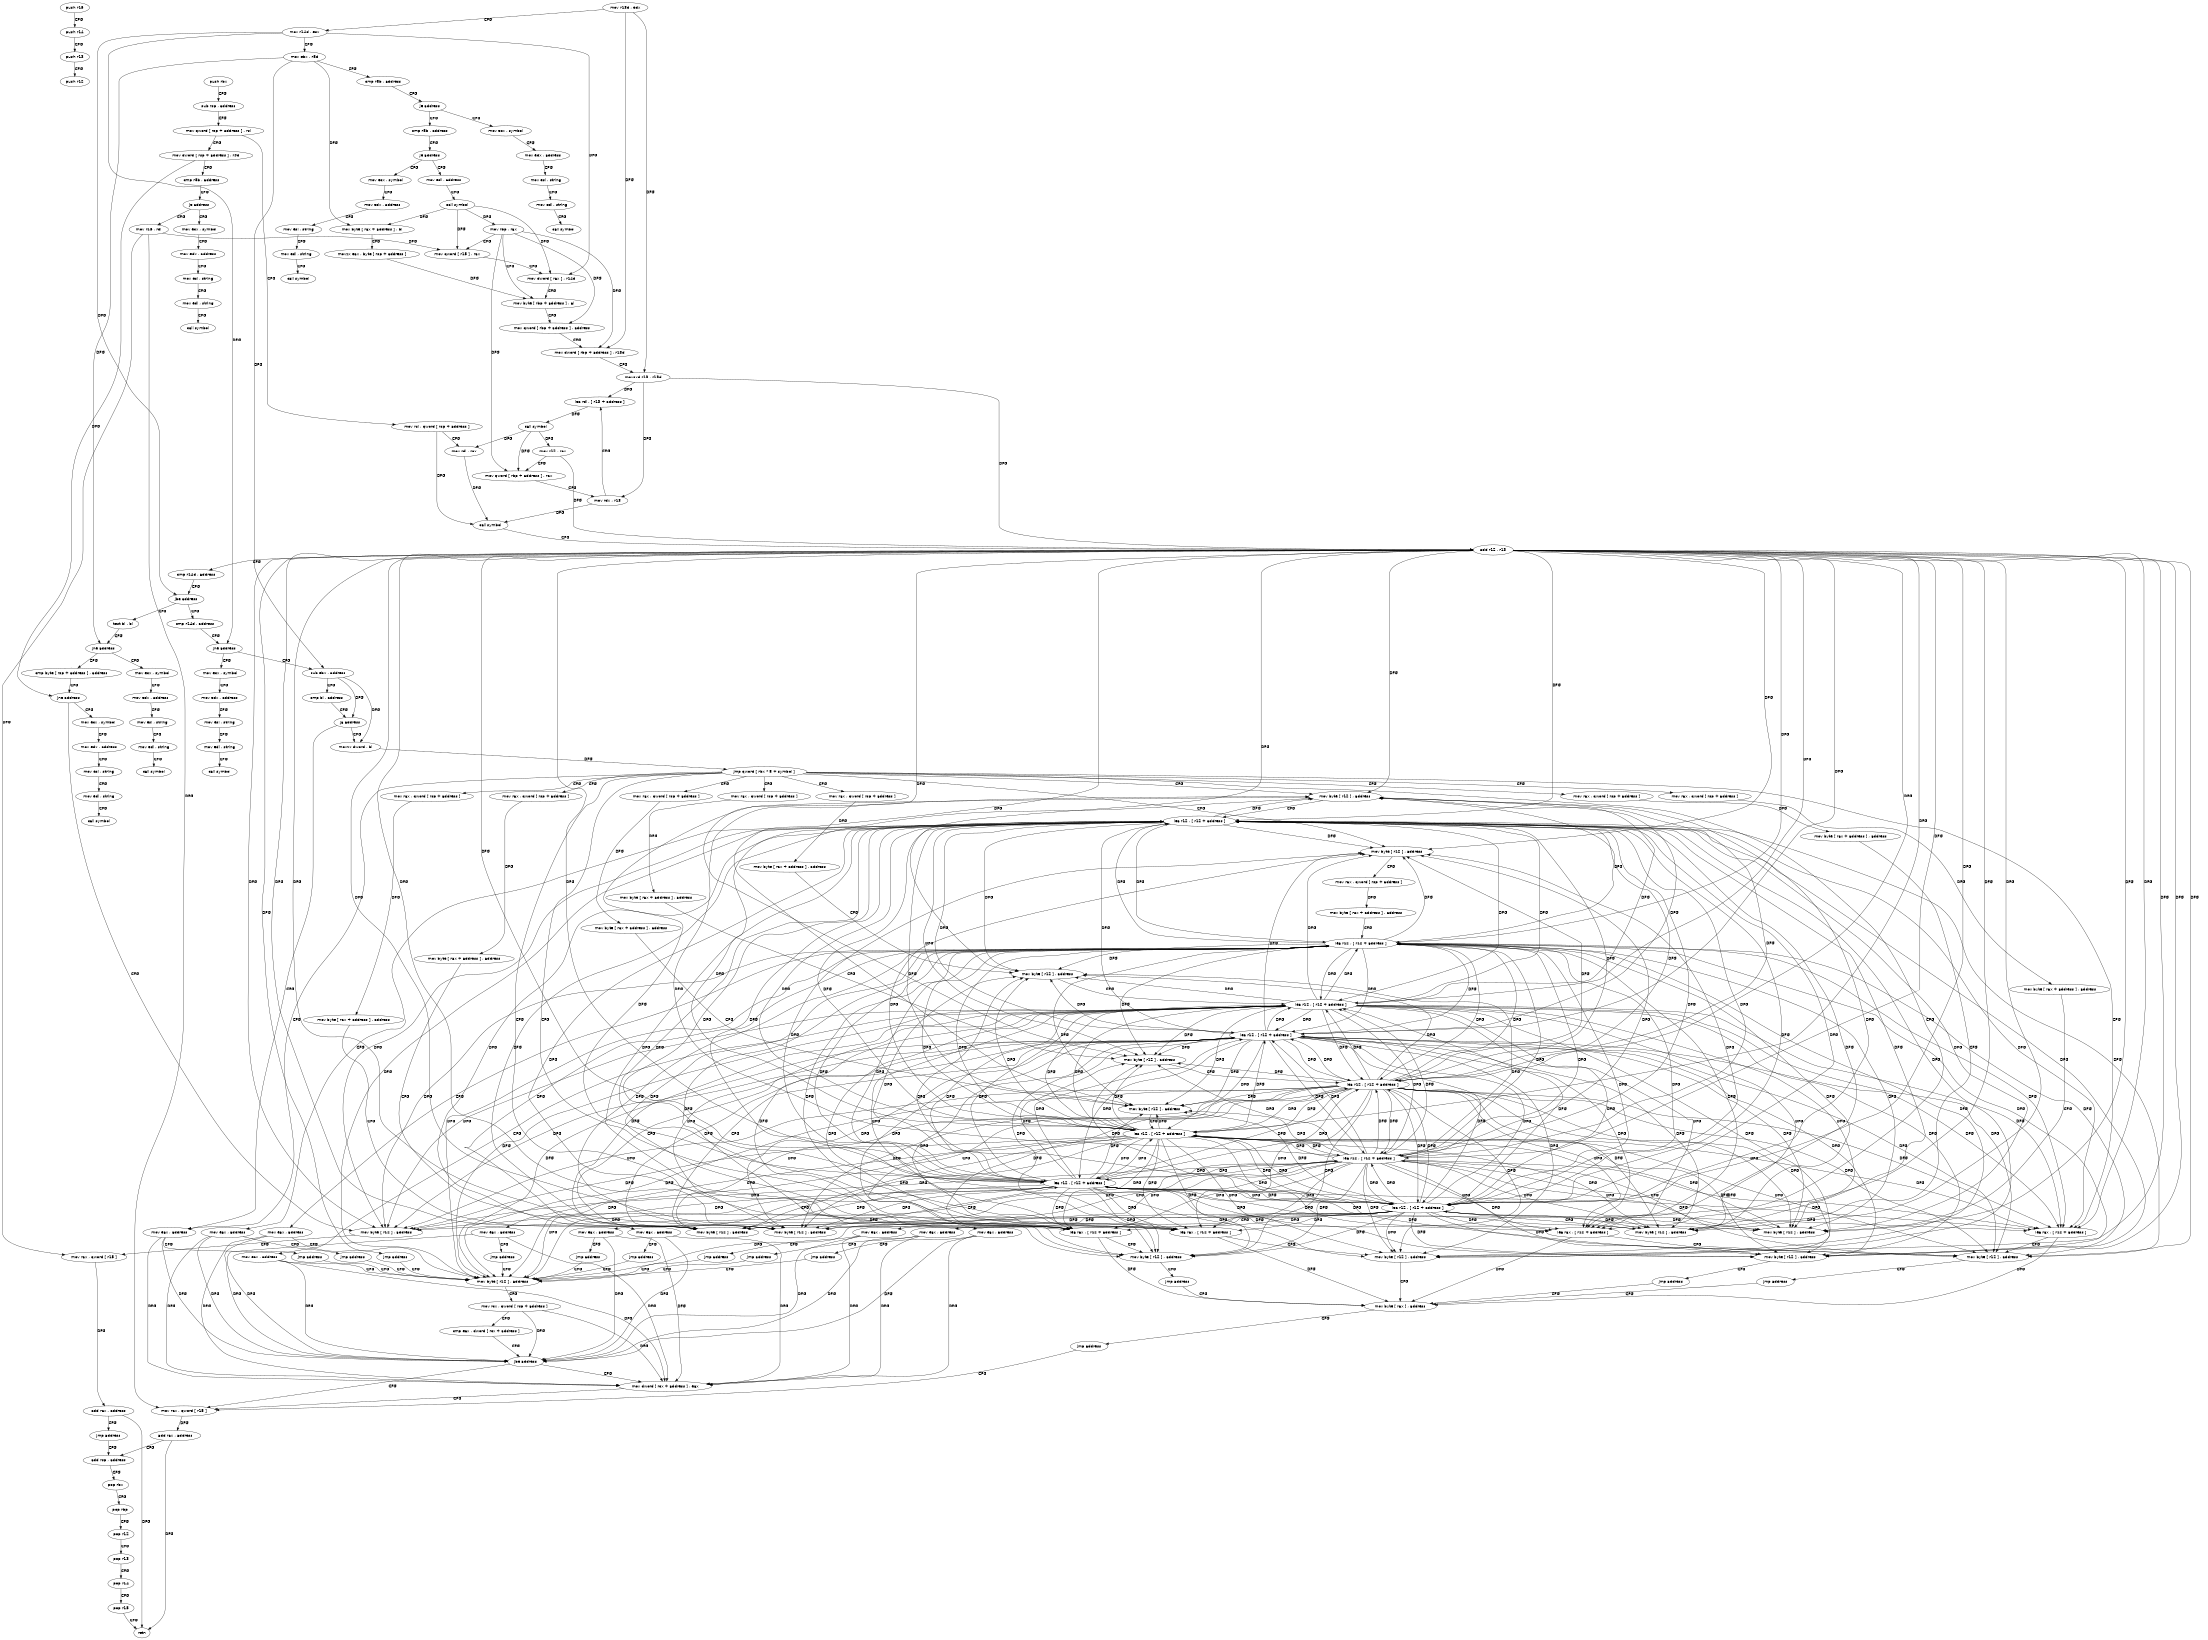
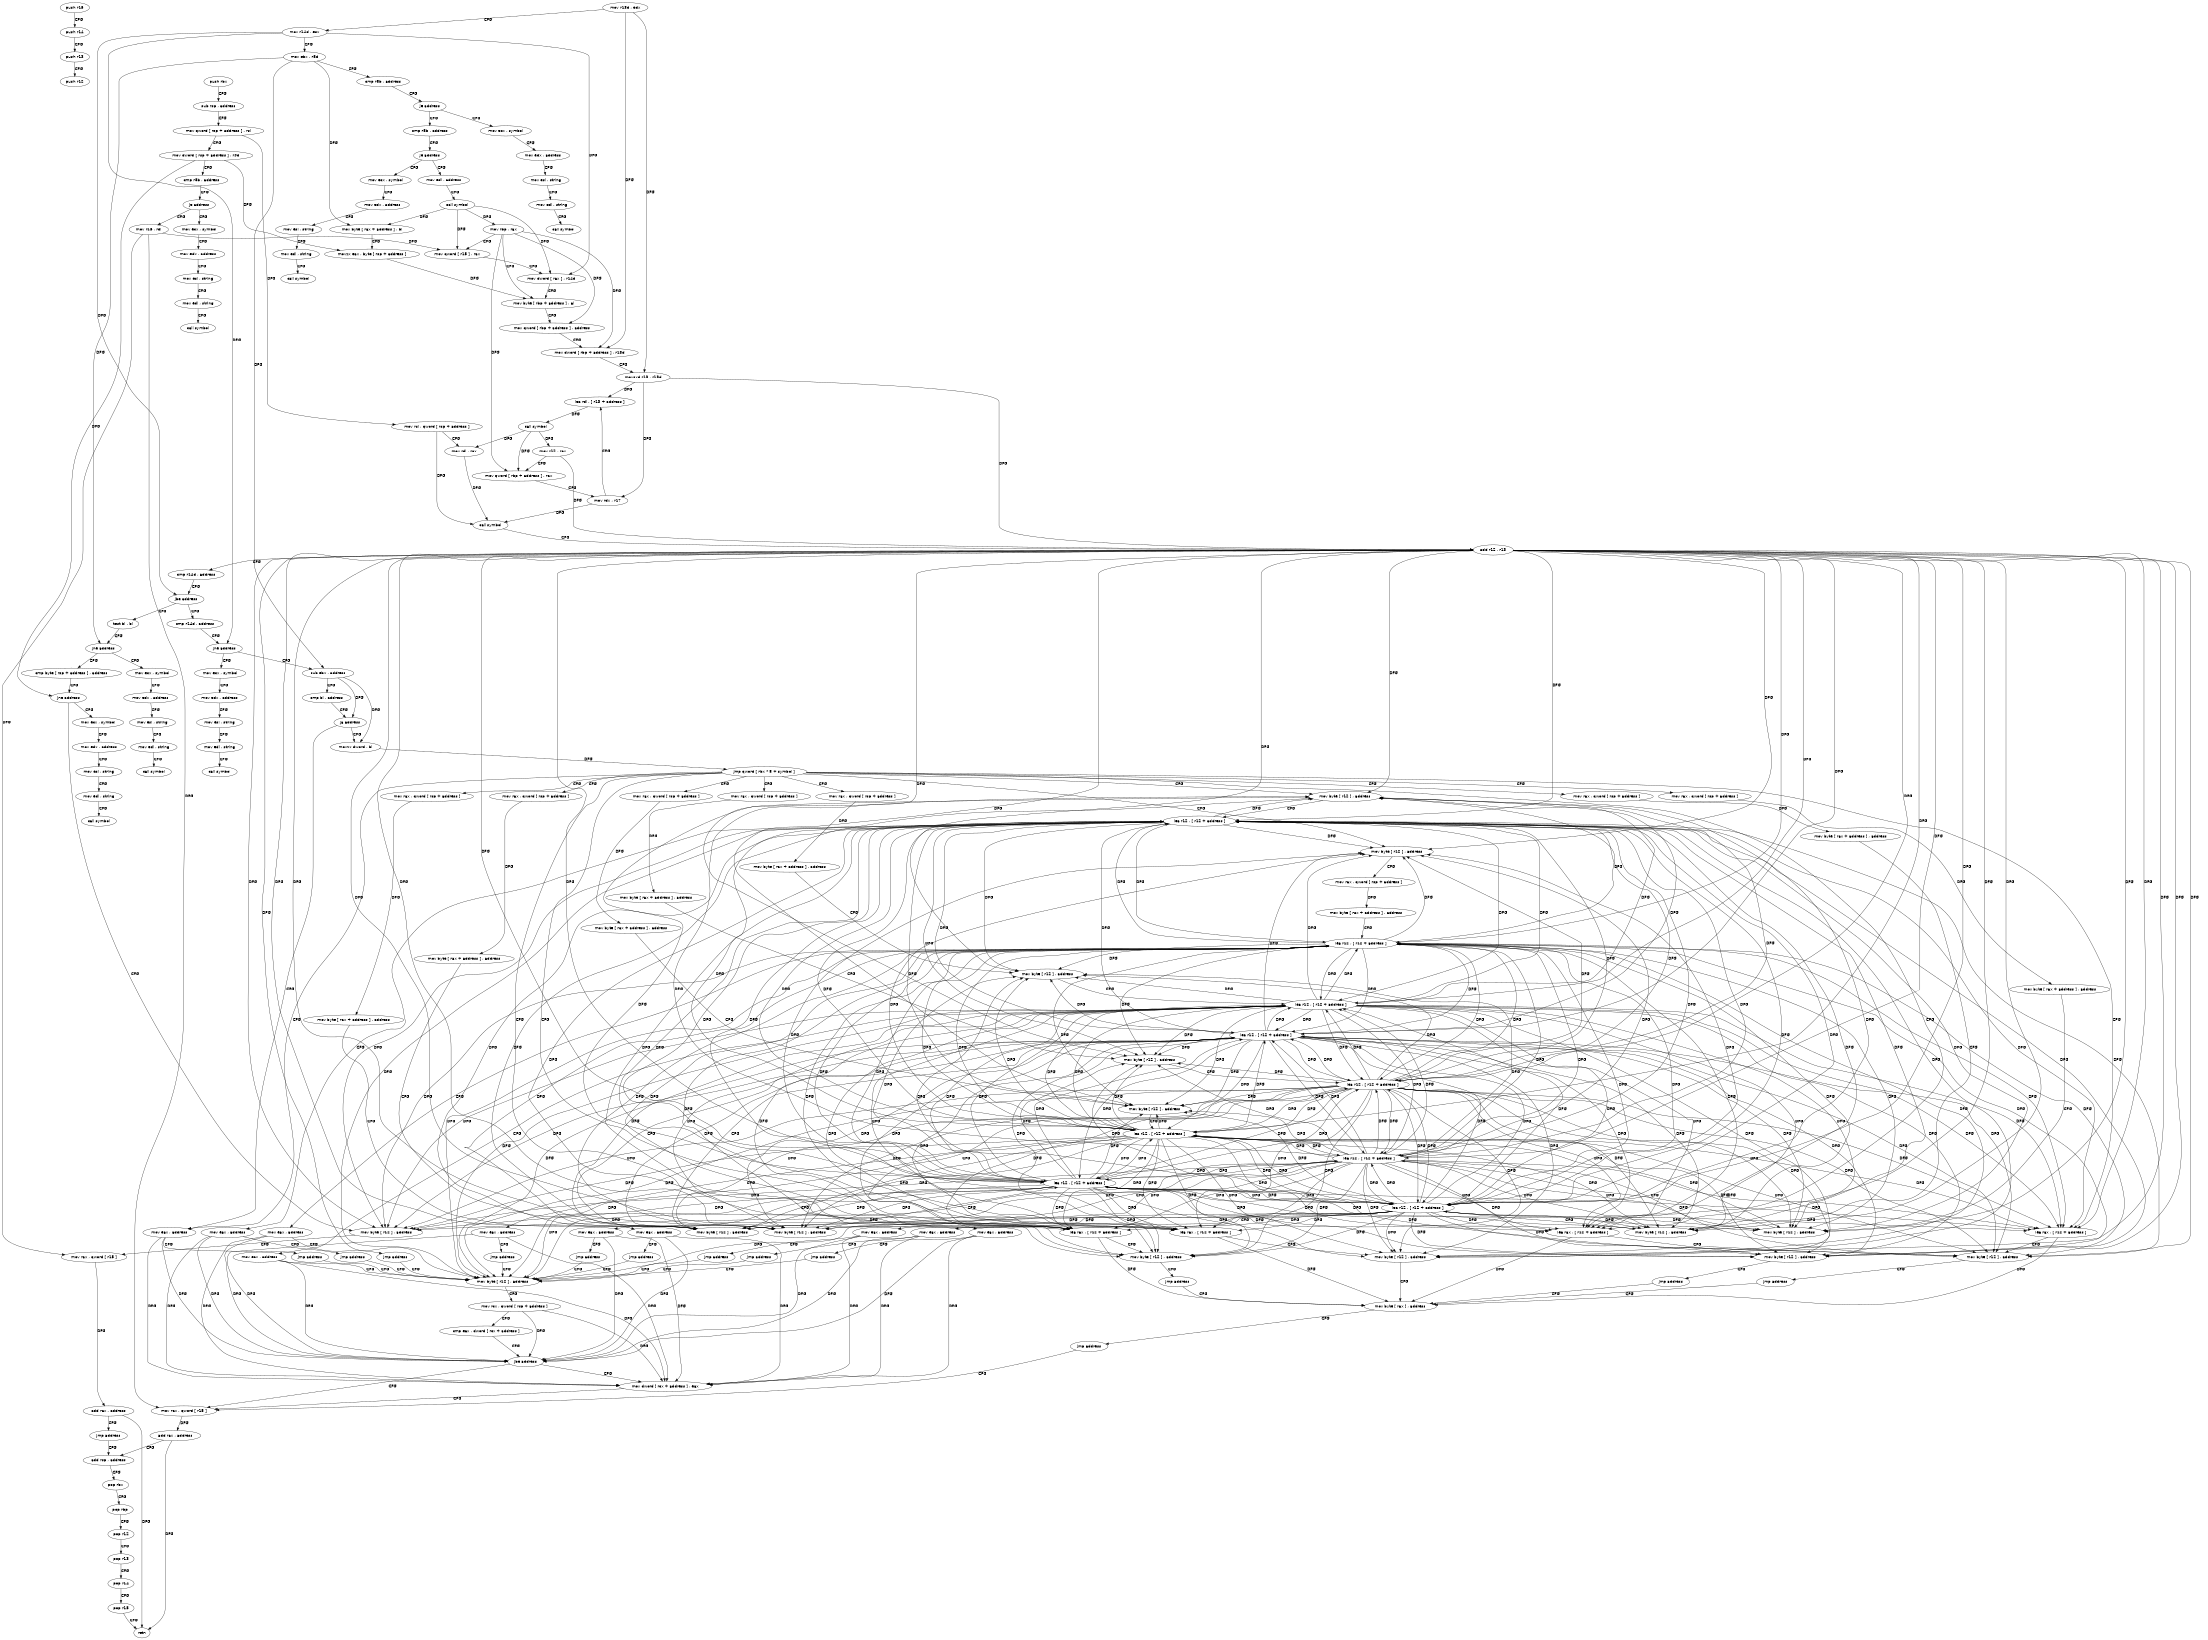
none -> (254, 230)
(271, 279) -> (271, 279)
(607, 501) -> (607, 501)
